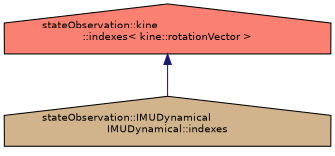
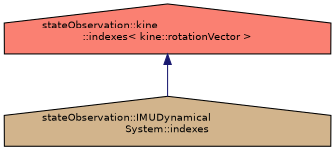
(168, 124) -> (168, 124)
